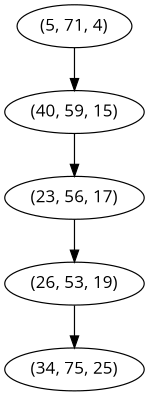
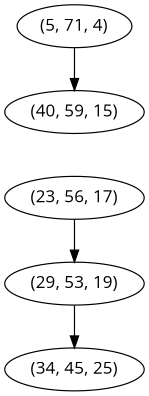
(74, 149) -> none
(74, 284) -> (74, 284)
(74, 369) -> (74, 369)
